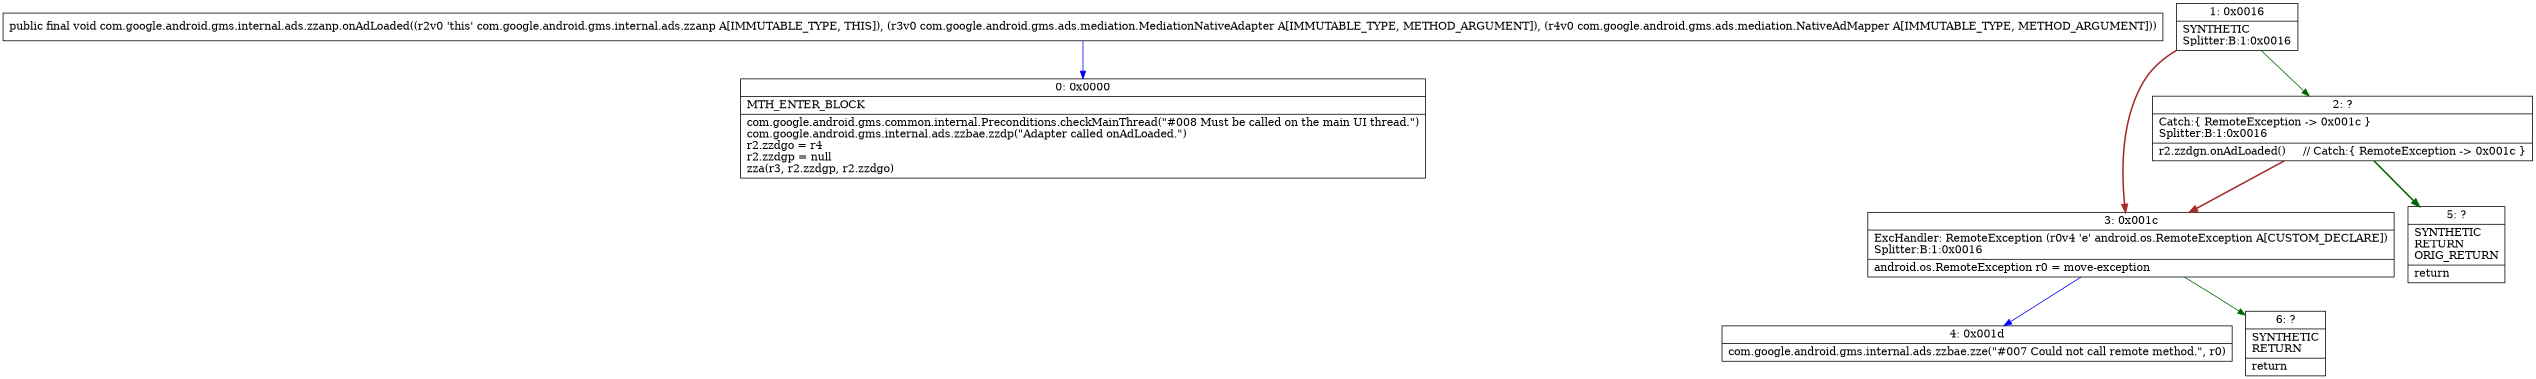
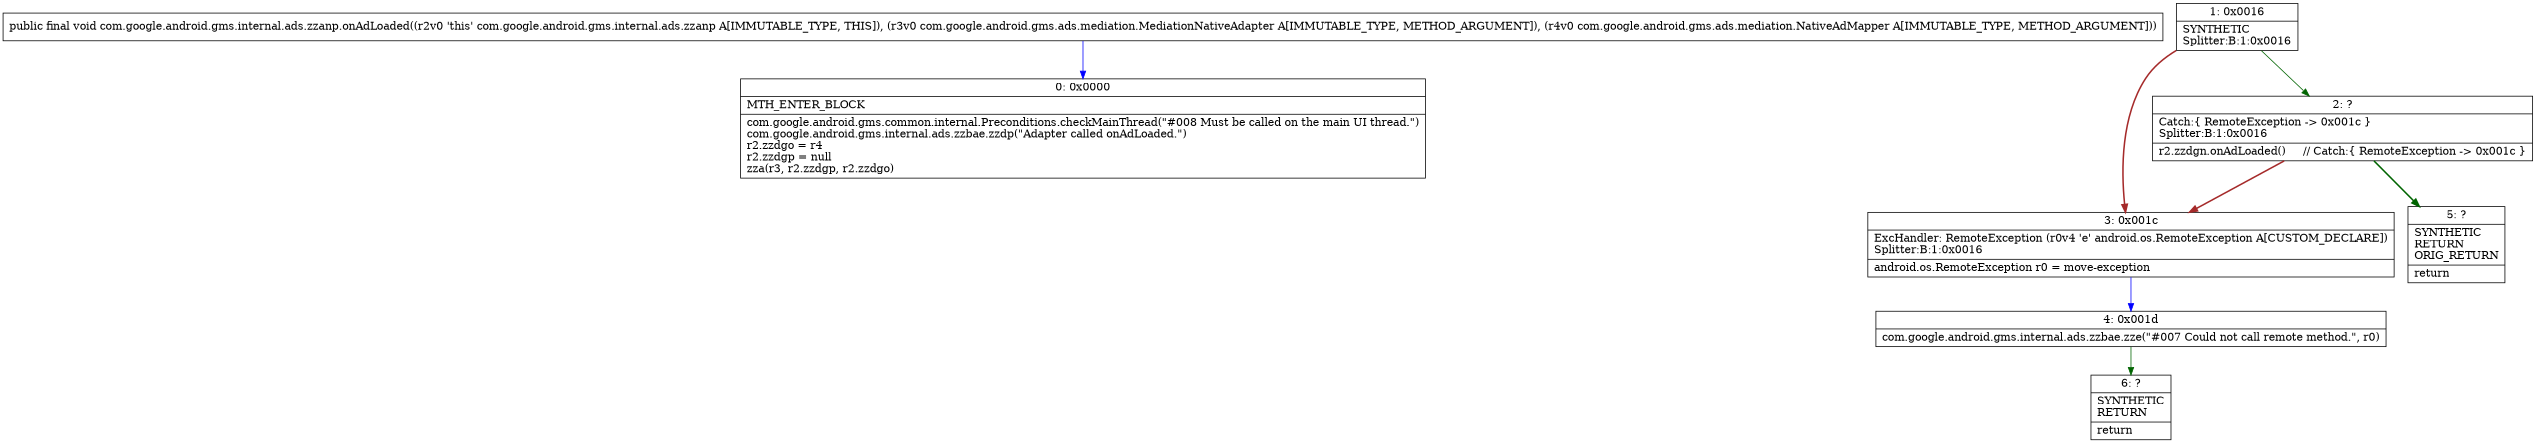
(2212, 294) -> (2131, 357)
